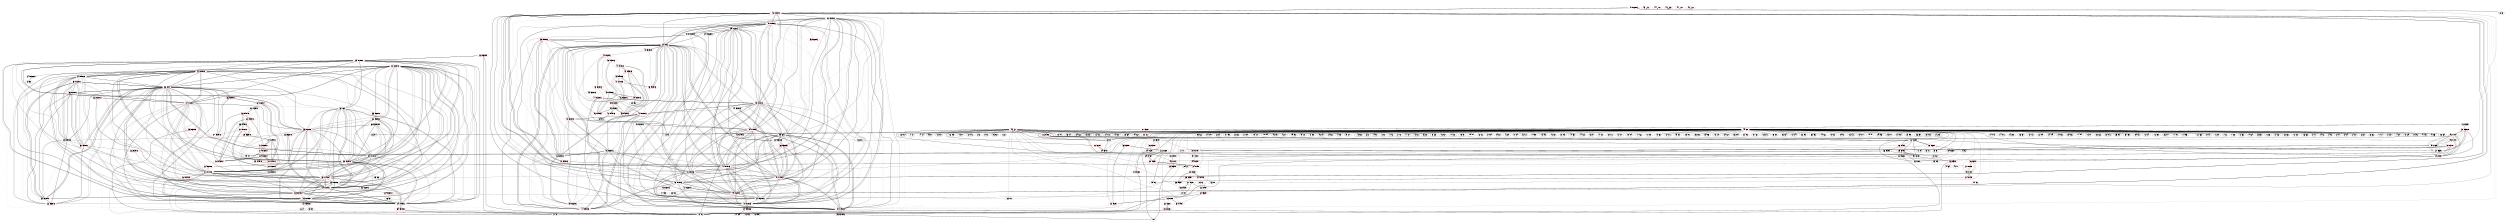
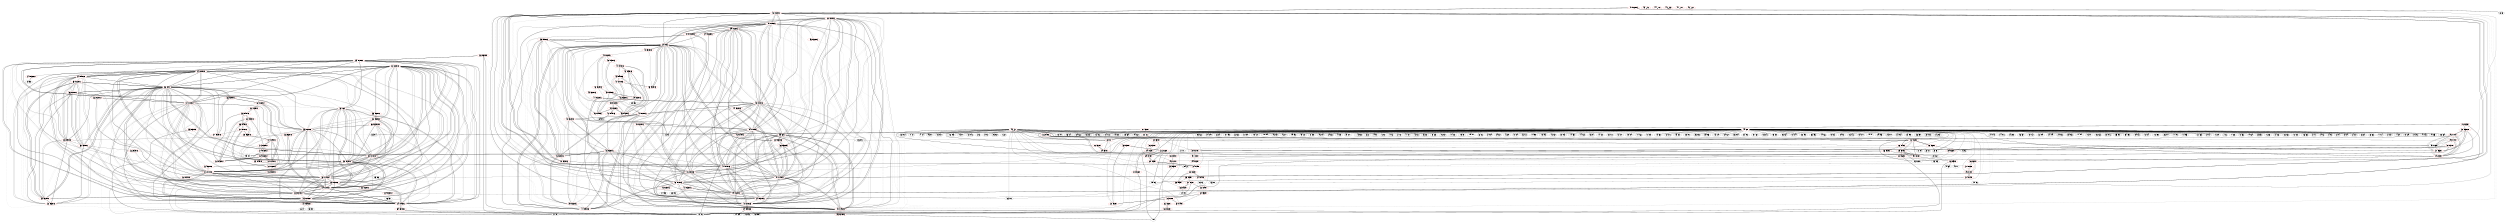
(2095, 160) -> (2219, 160)
